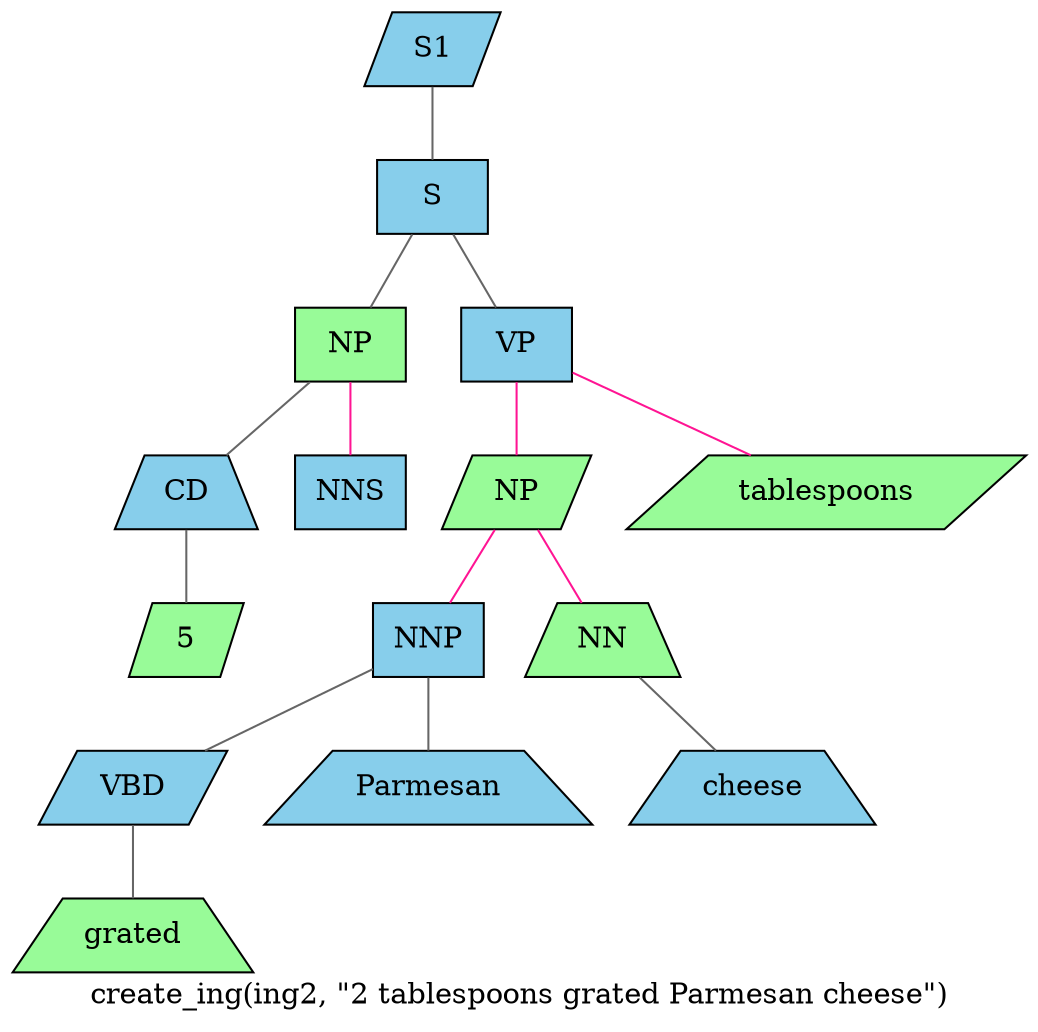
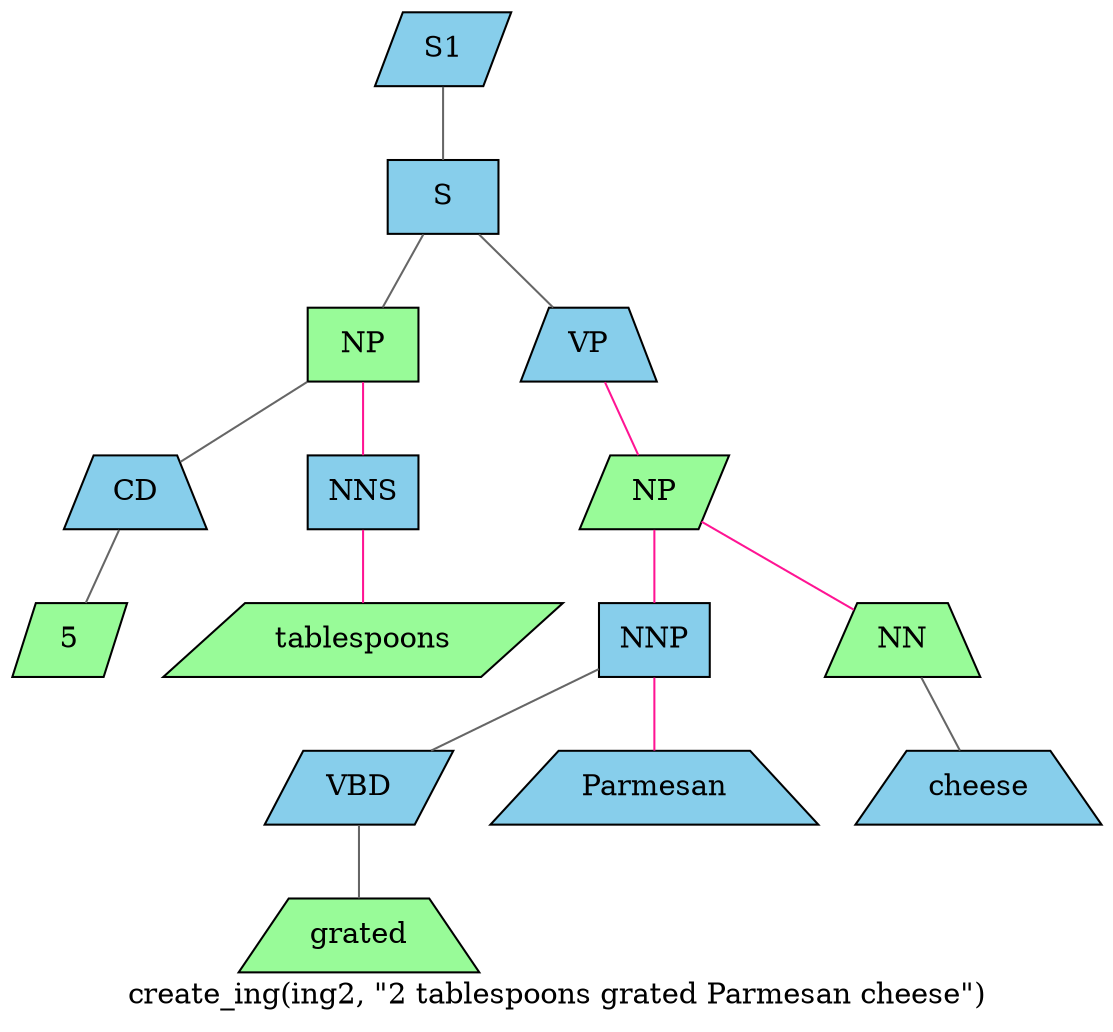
(517, 345) -> (589, 345)
(662, 414) -> (363, 566)
(428, 714) -> (654, 714)
